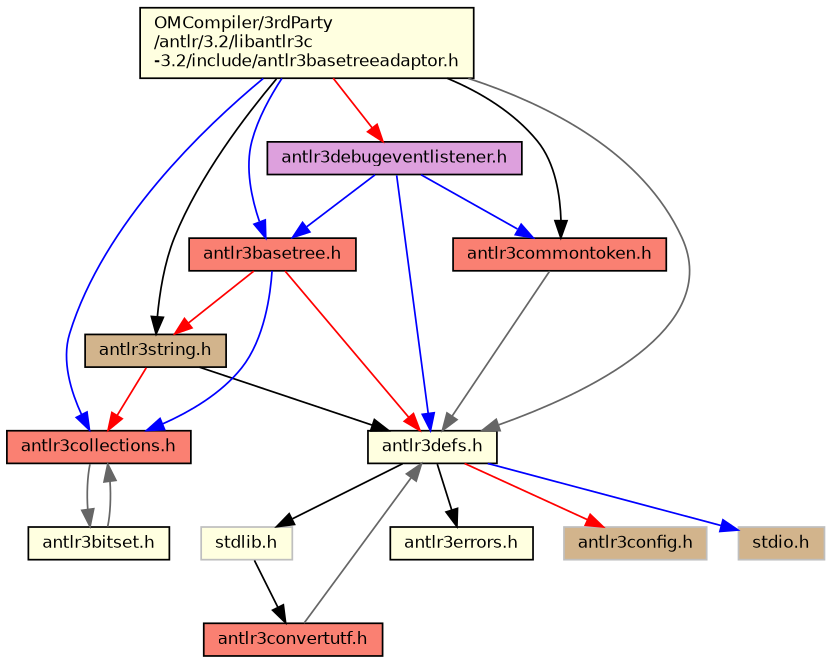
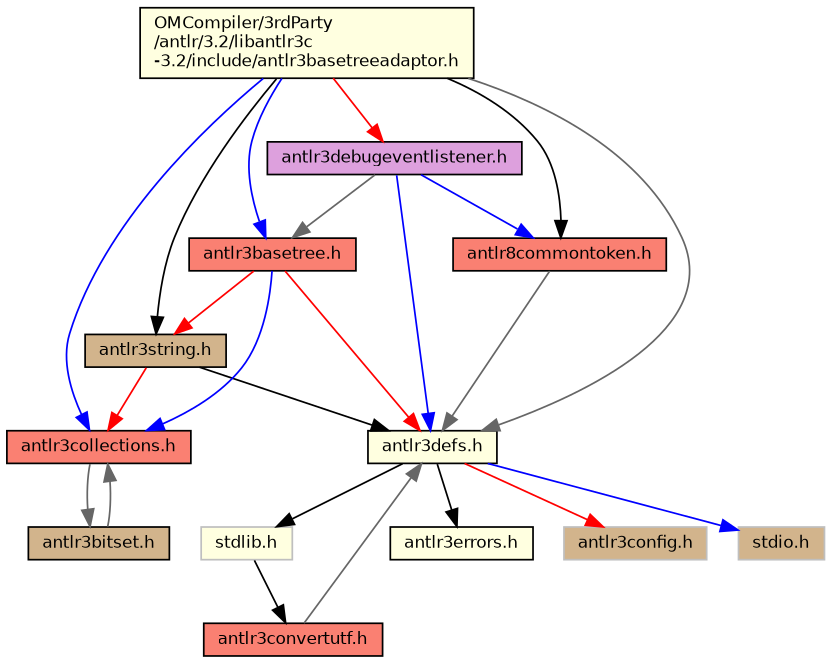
(341, 201) -> (341, 201)
(560, 254) -> (560, 254)
(99, 543) -> (99, 543)
